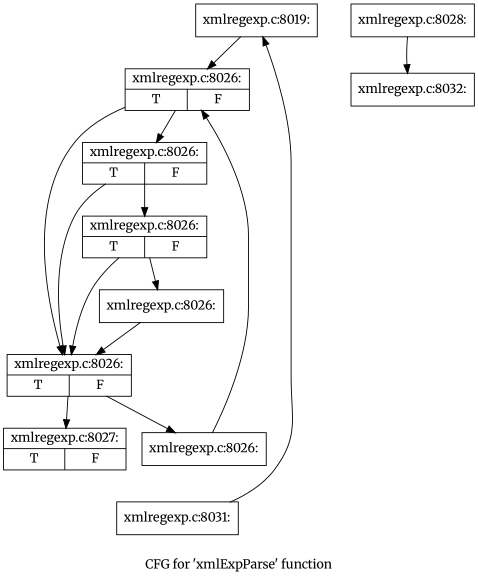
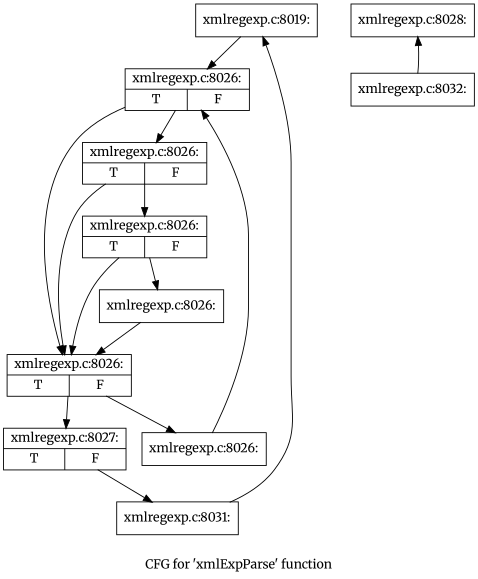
(407, 51) -> (419, 60)
none -> (121, 484)
